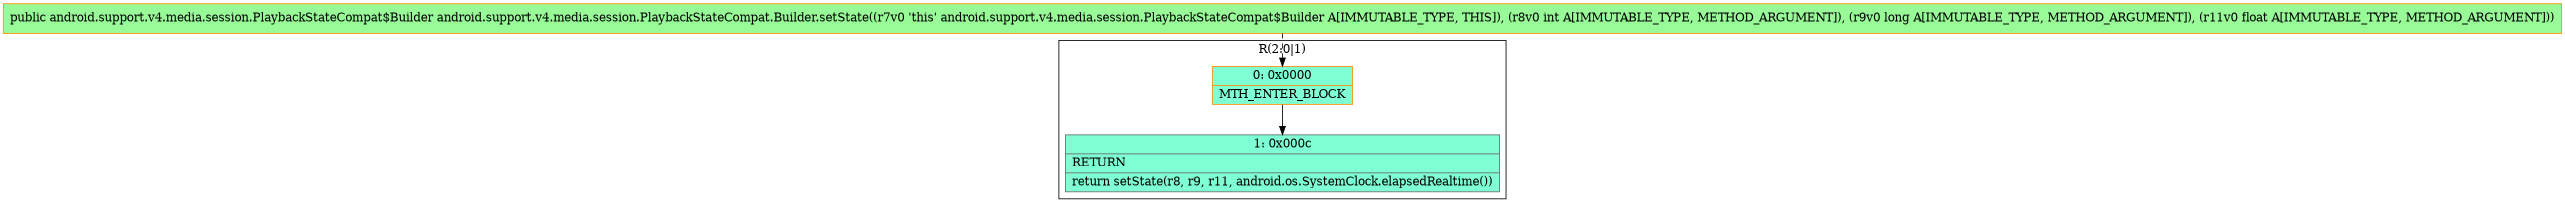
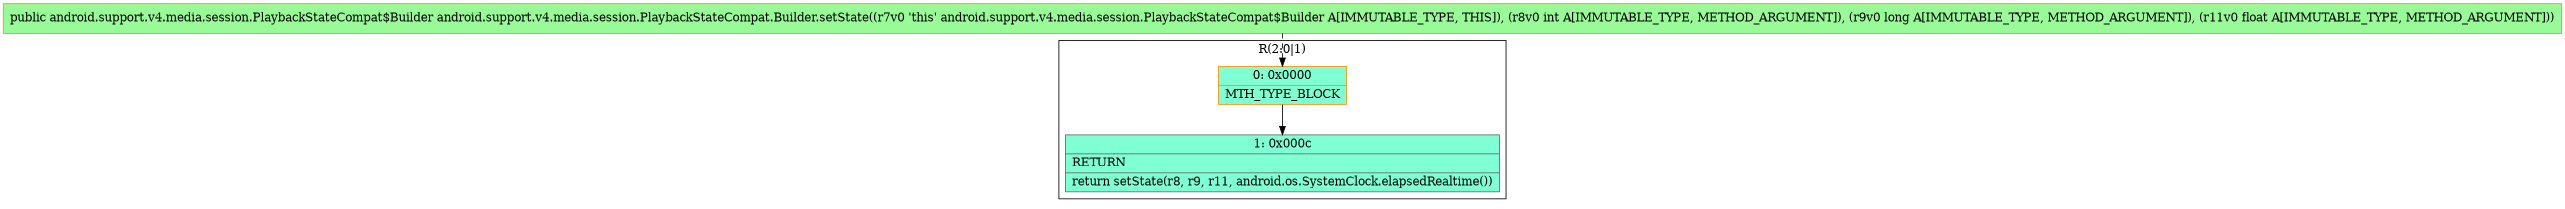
(1282, 94) -> (1282, 94)
